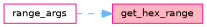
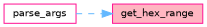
(40, 14) -> (40, 14)
